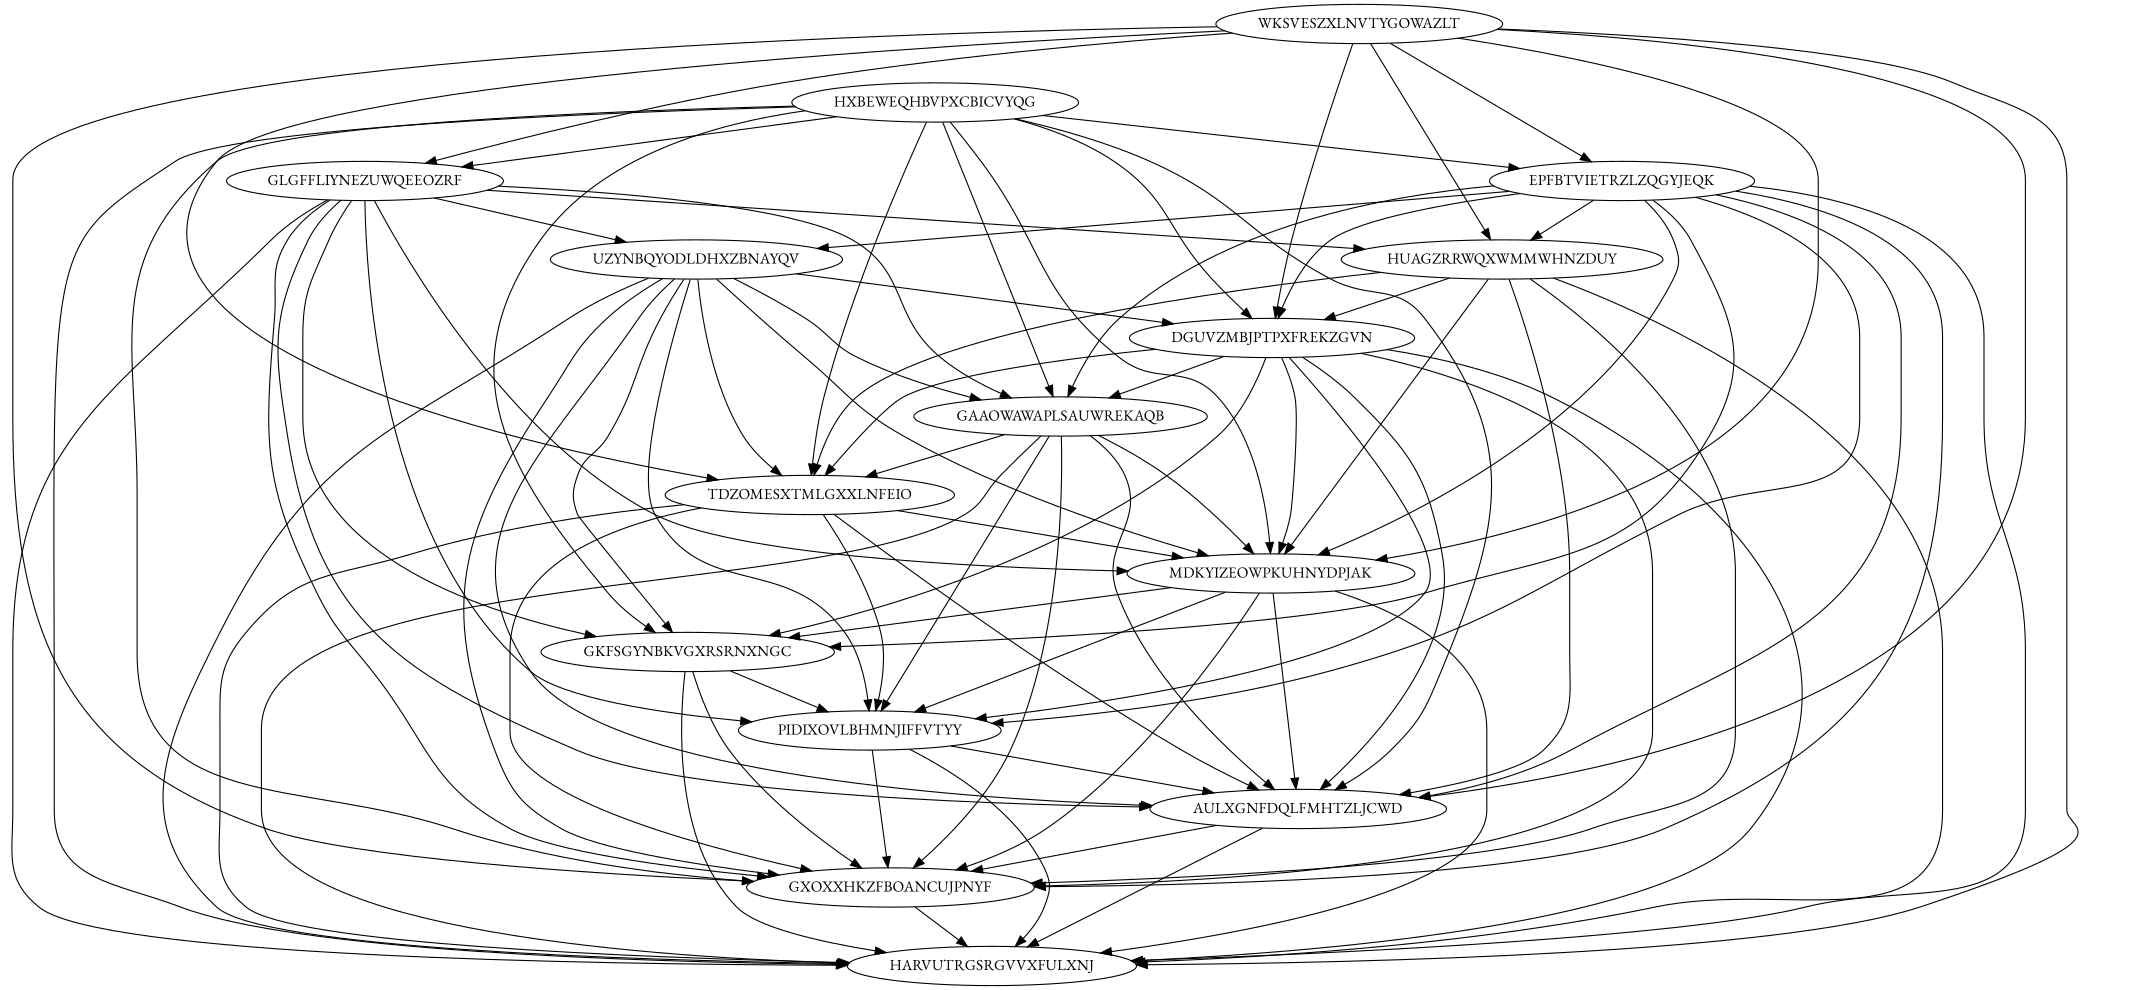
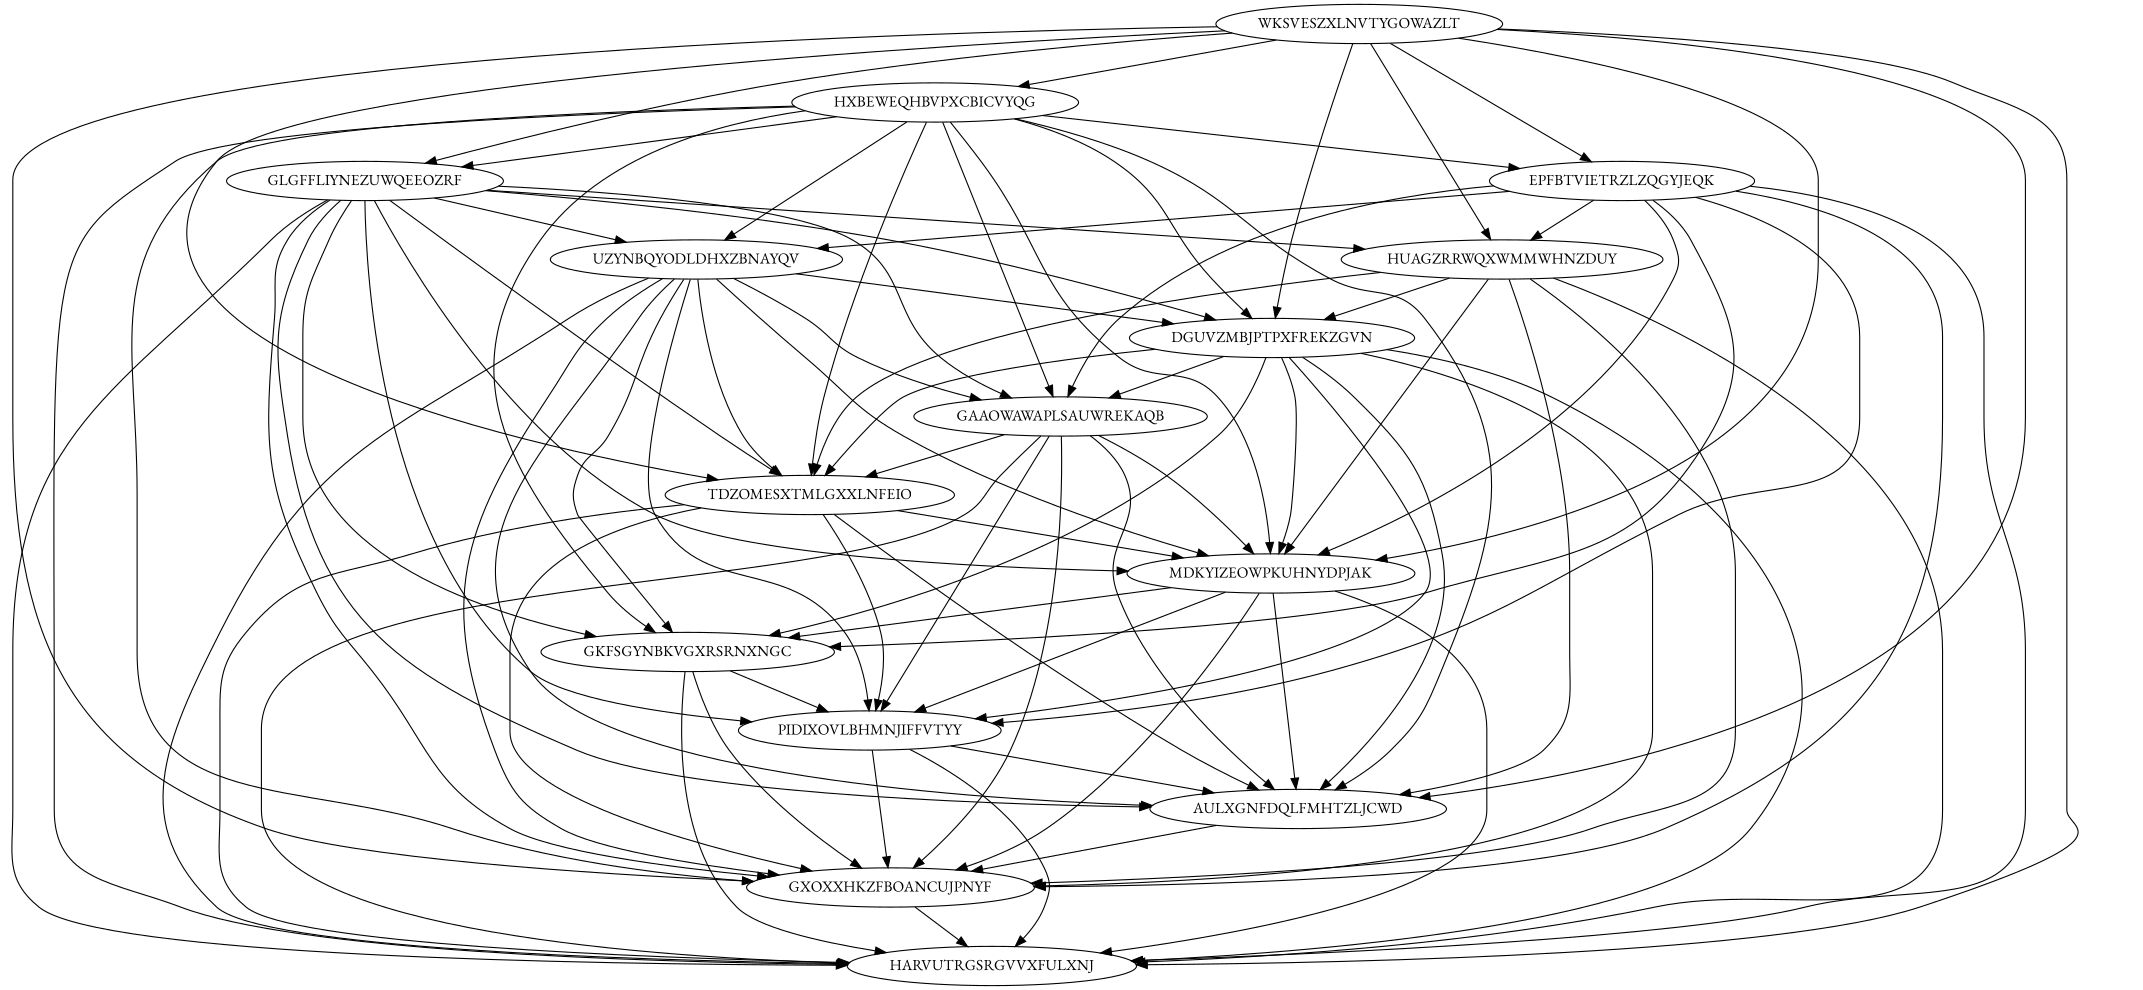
none -> (1153, 62)
none -> (820, 178)
(1382, 219) -> (867, 236)
none -> (579, 337)
(1858, 569) -> none
(1133, 894) -> none
